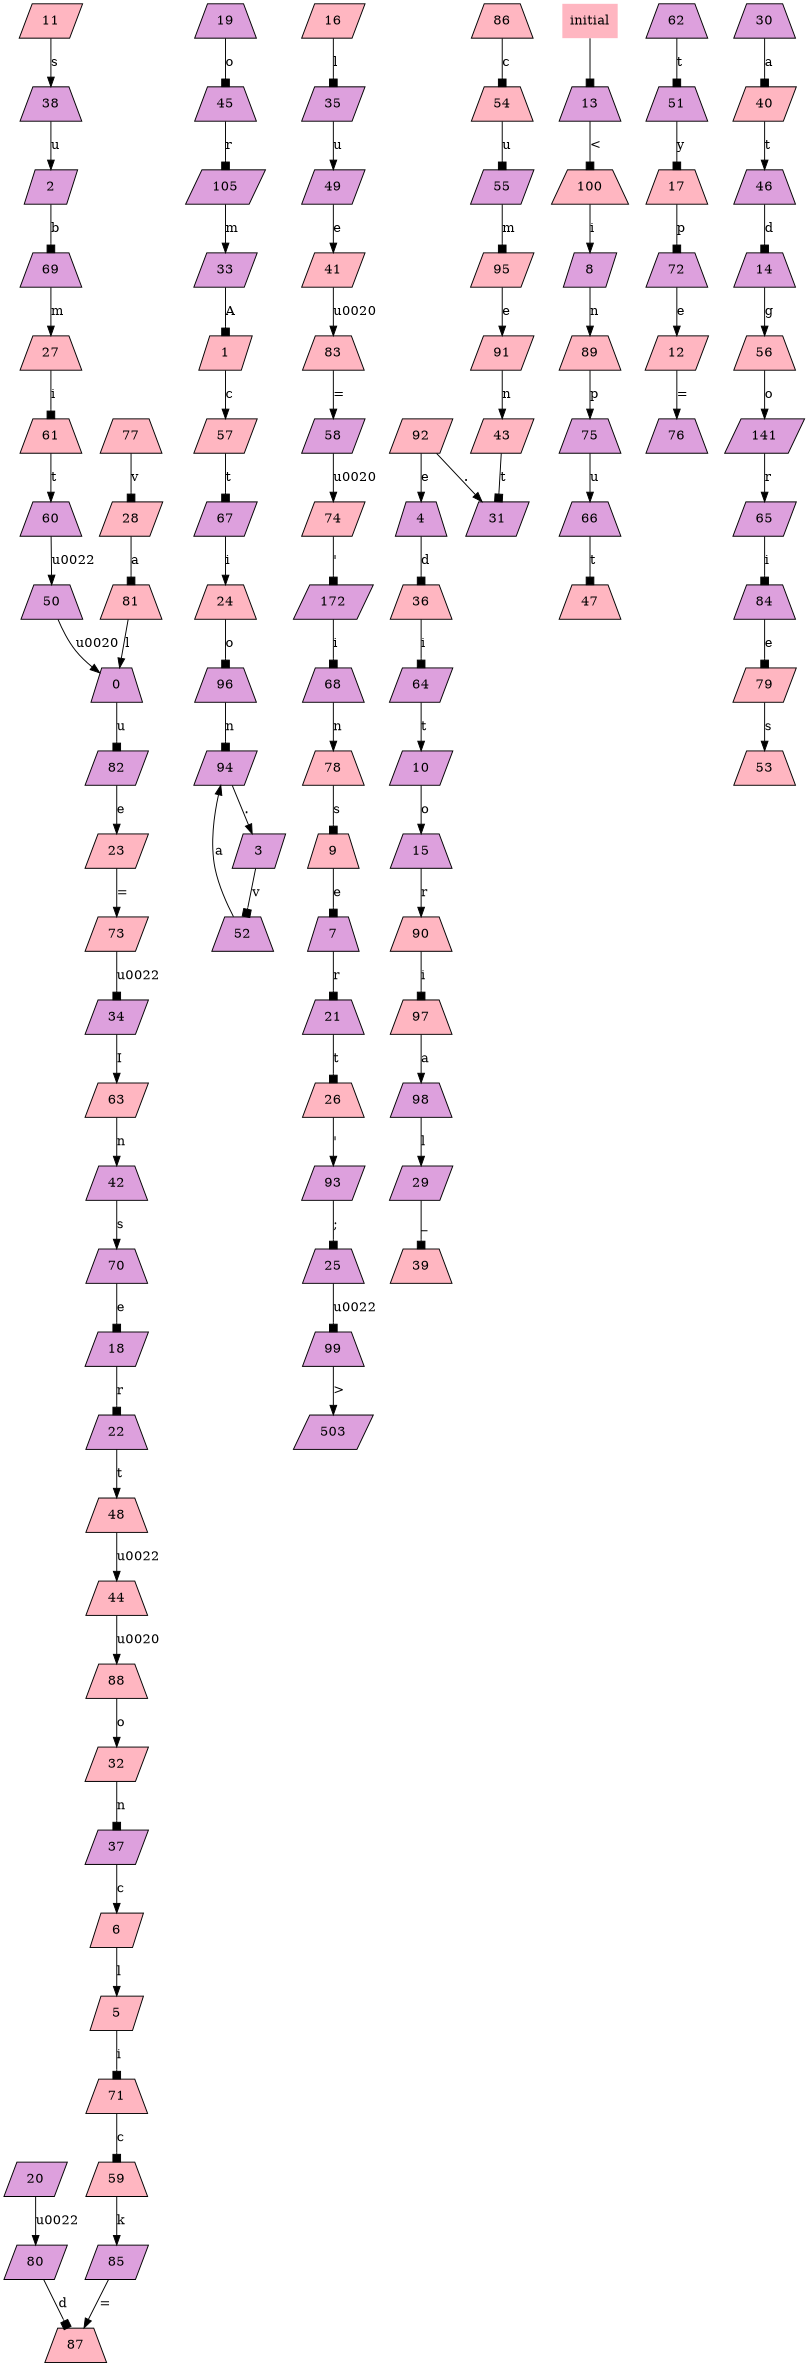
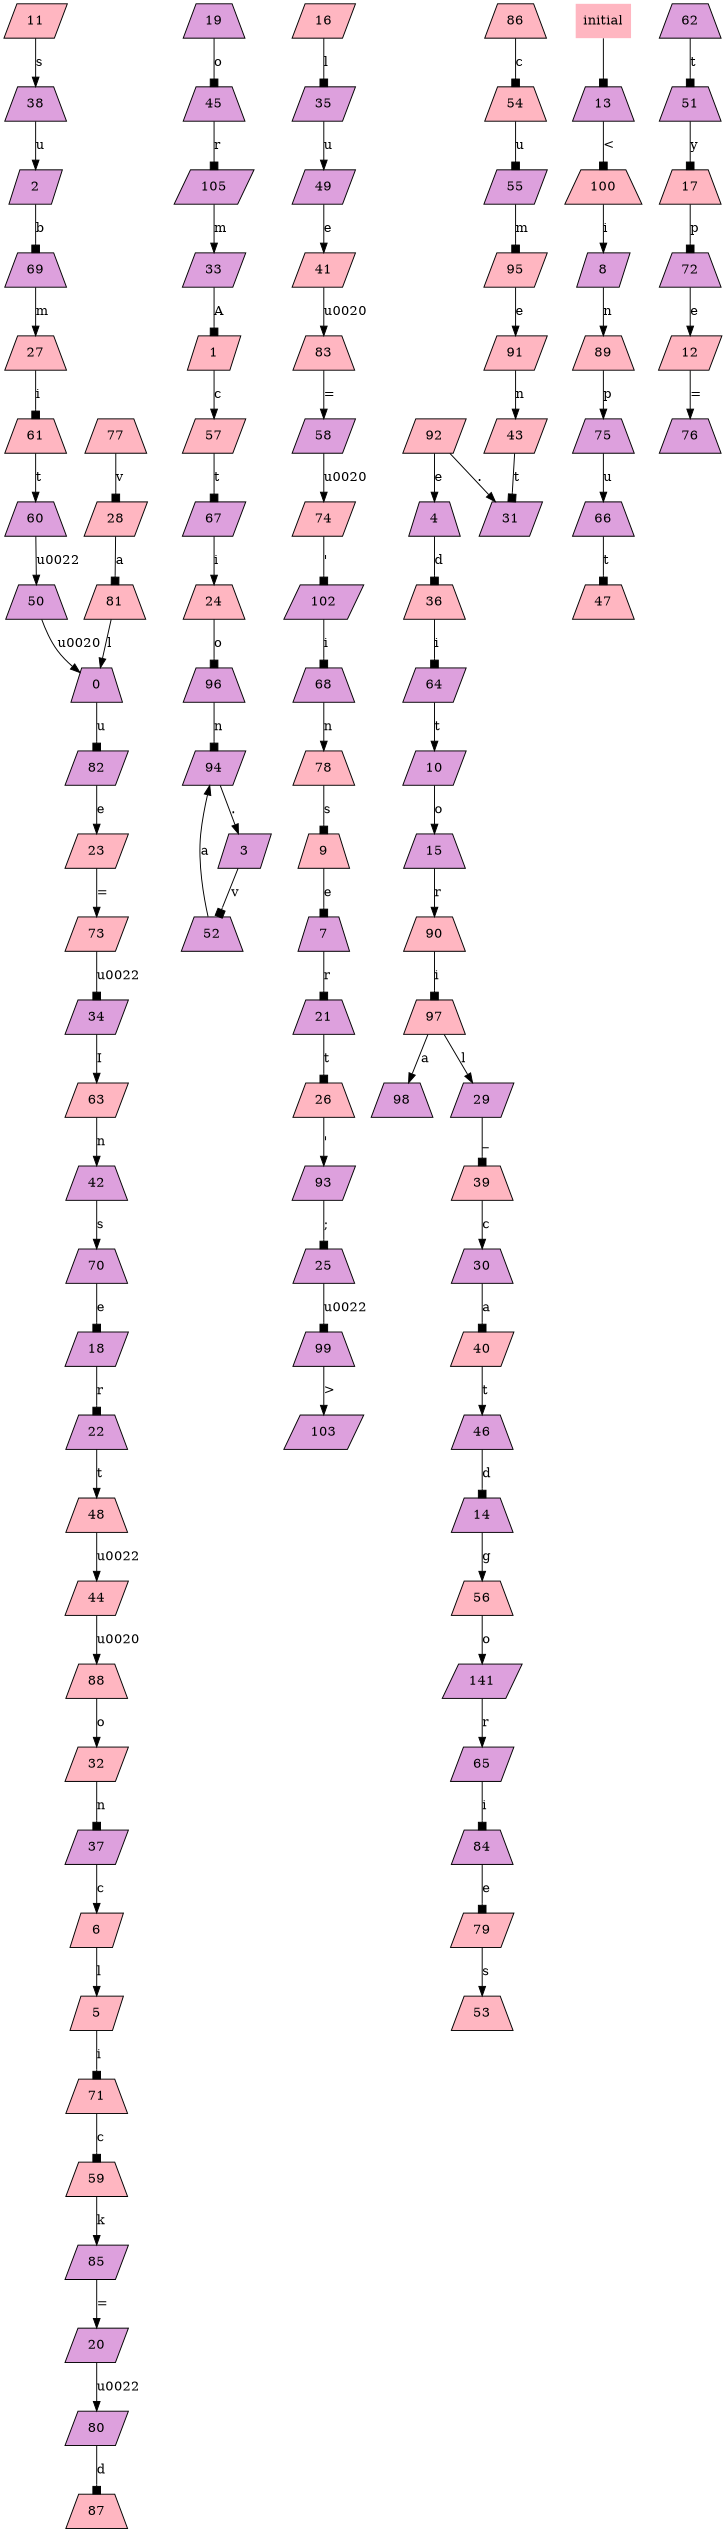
(333, 602) -> (324, 602)
(421, 1137) -> (456, 1054)
none -> (482, 1220)
(333, 1432) -> (324, 1432)
(117, 1598) -> (97, 1598)
(98, 2299) -> (97, 2299)
